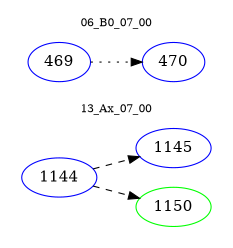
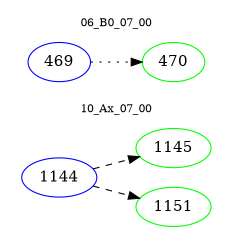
(174, 62) -> (174, 62)
(116, 109) -> (116, 109)
(174, 148) -> (174, 148)
(174, 207) -> (174, 207)
